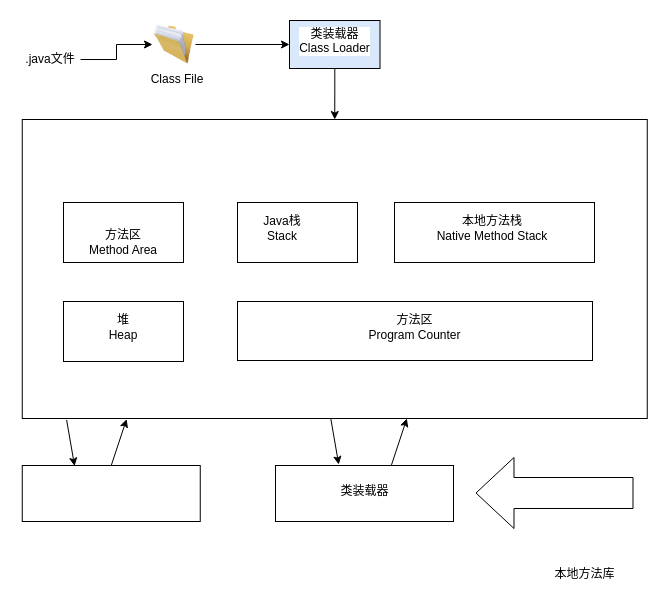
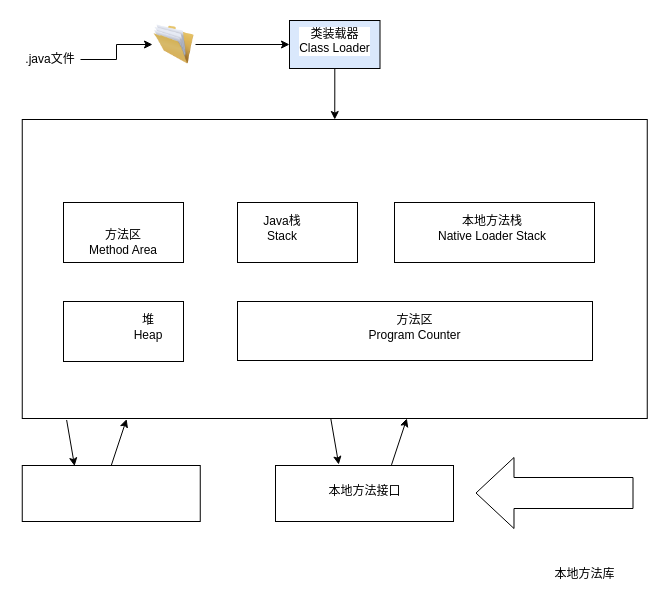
(178, 79) -> none
(493, 229) -> (493, 229)
(124, 328) -> (149, 328)
(365, 492) -> (365, 492)
